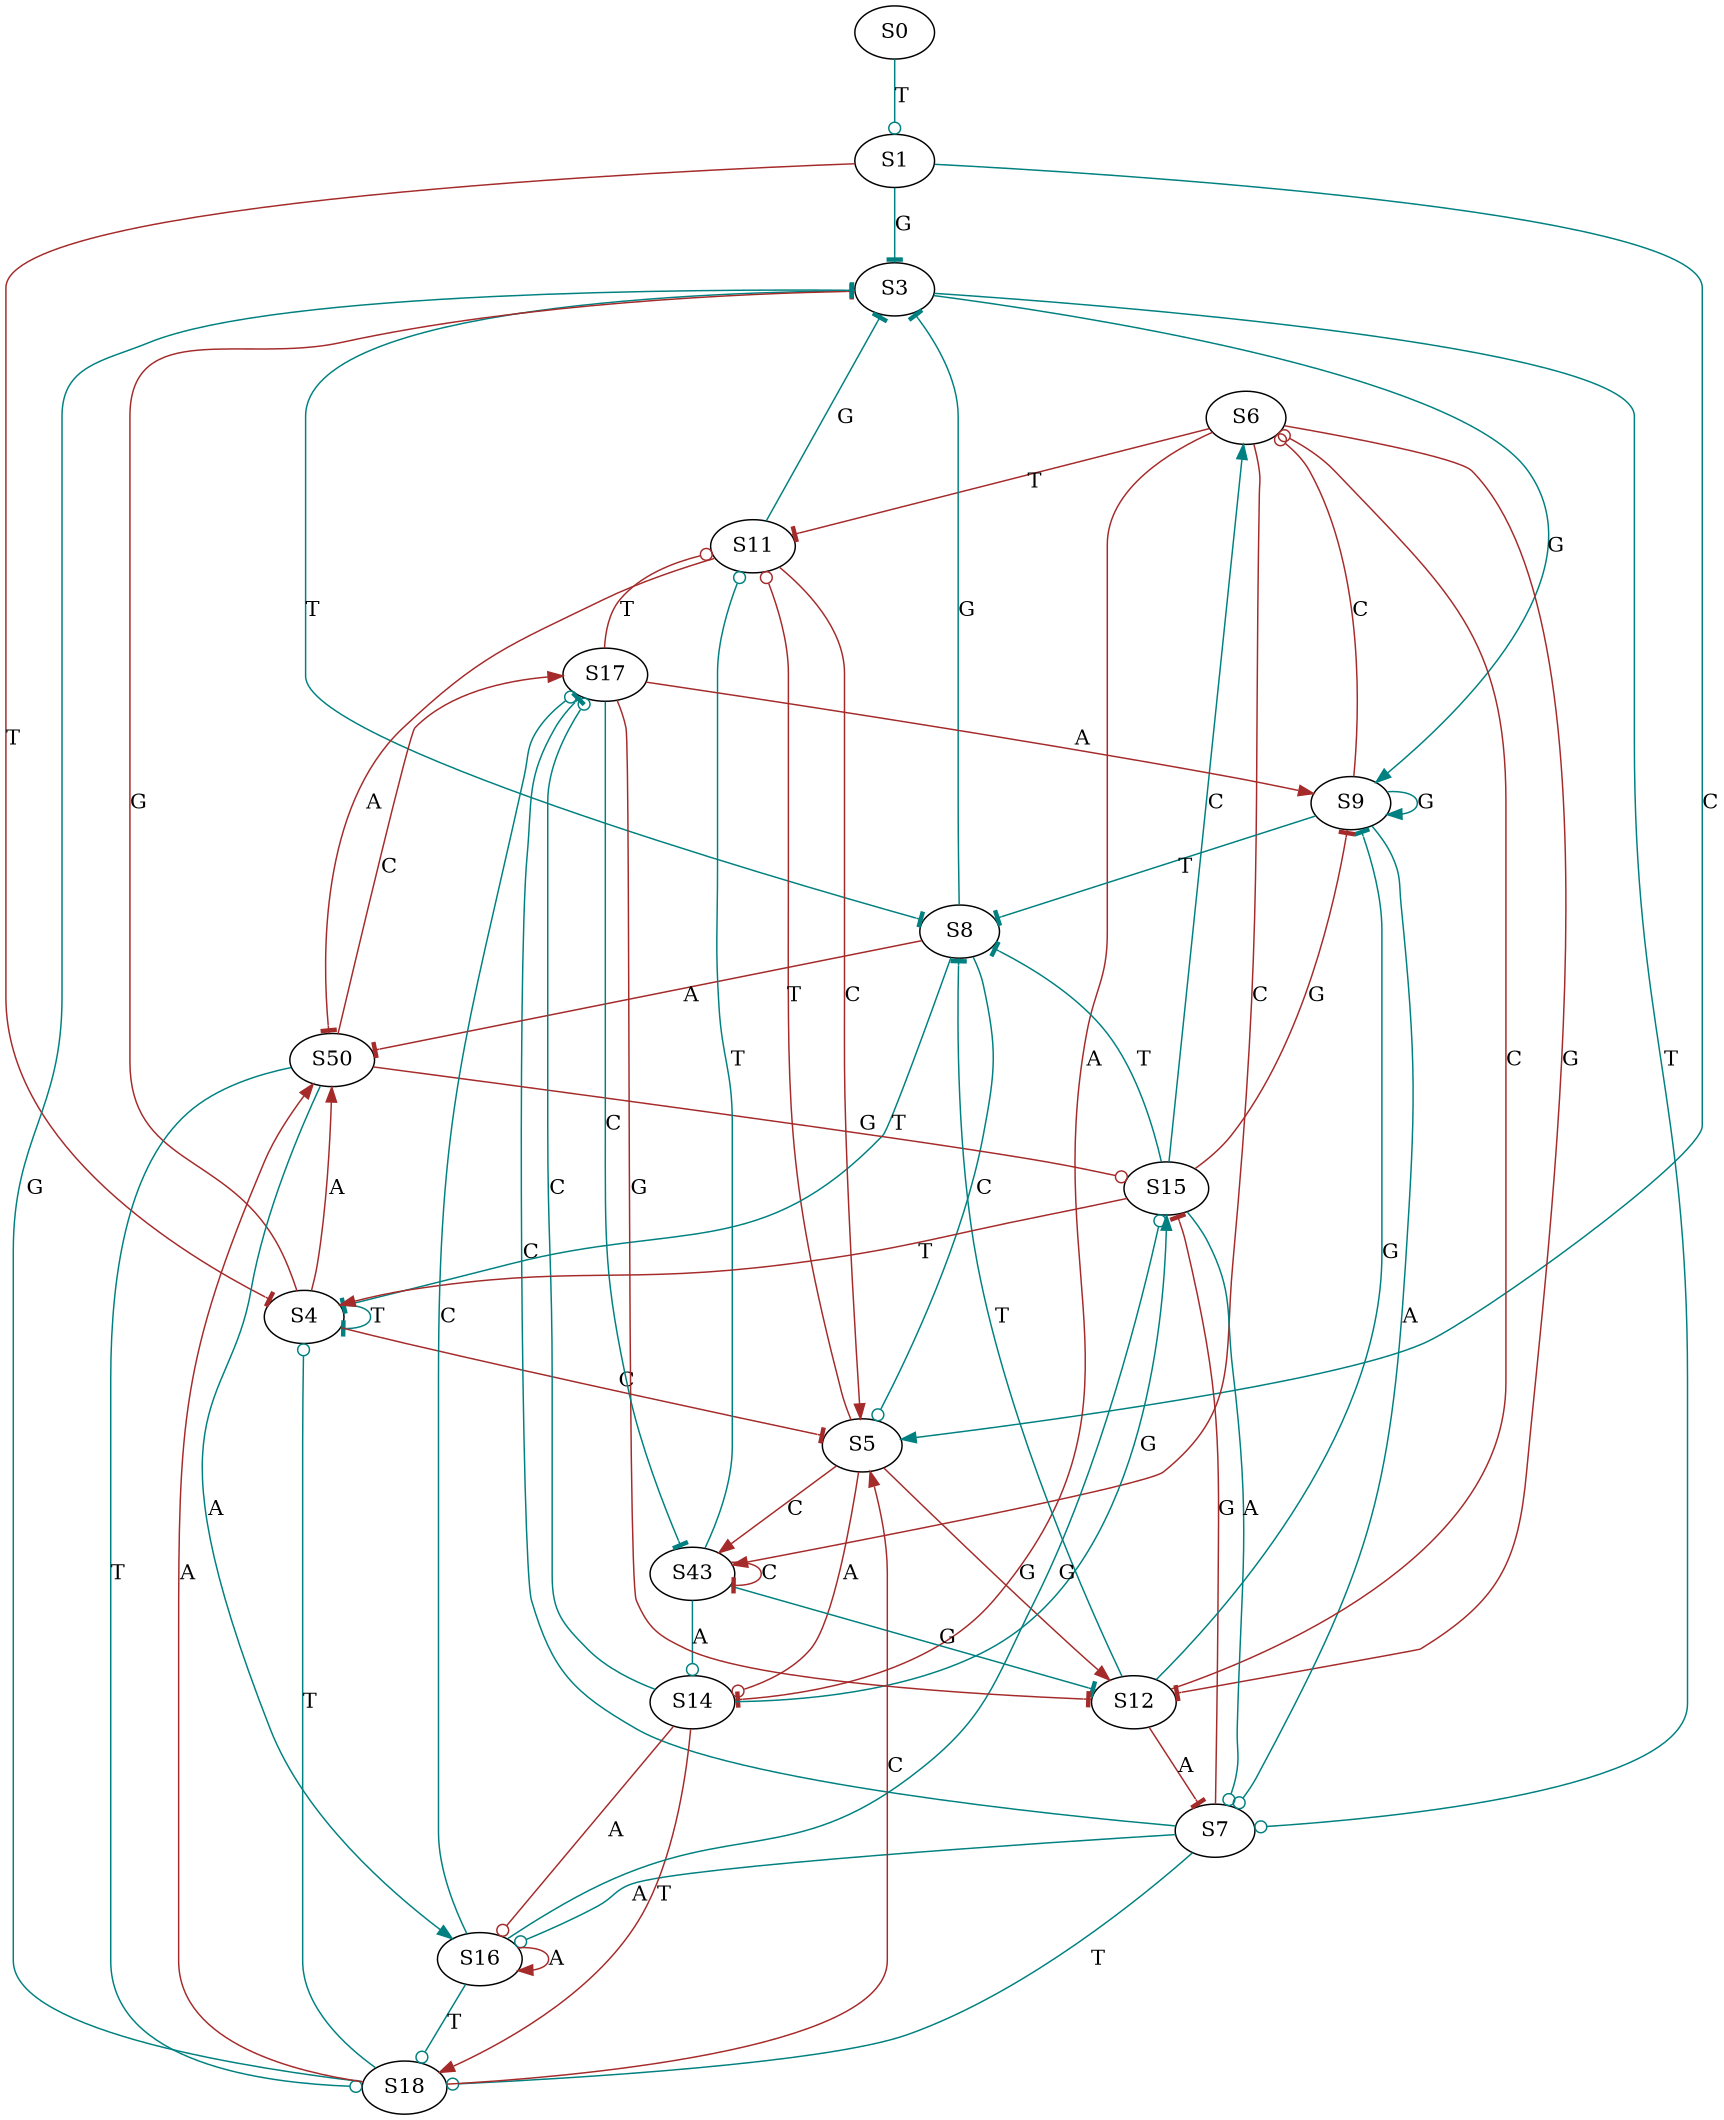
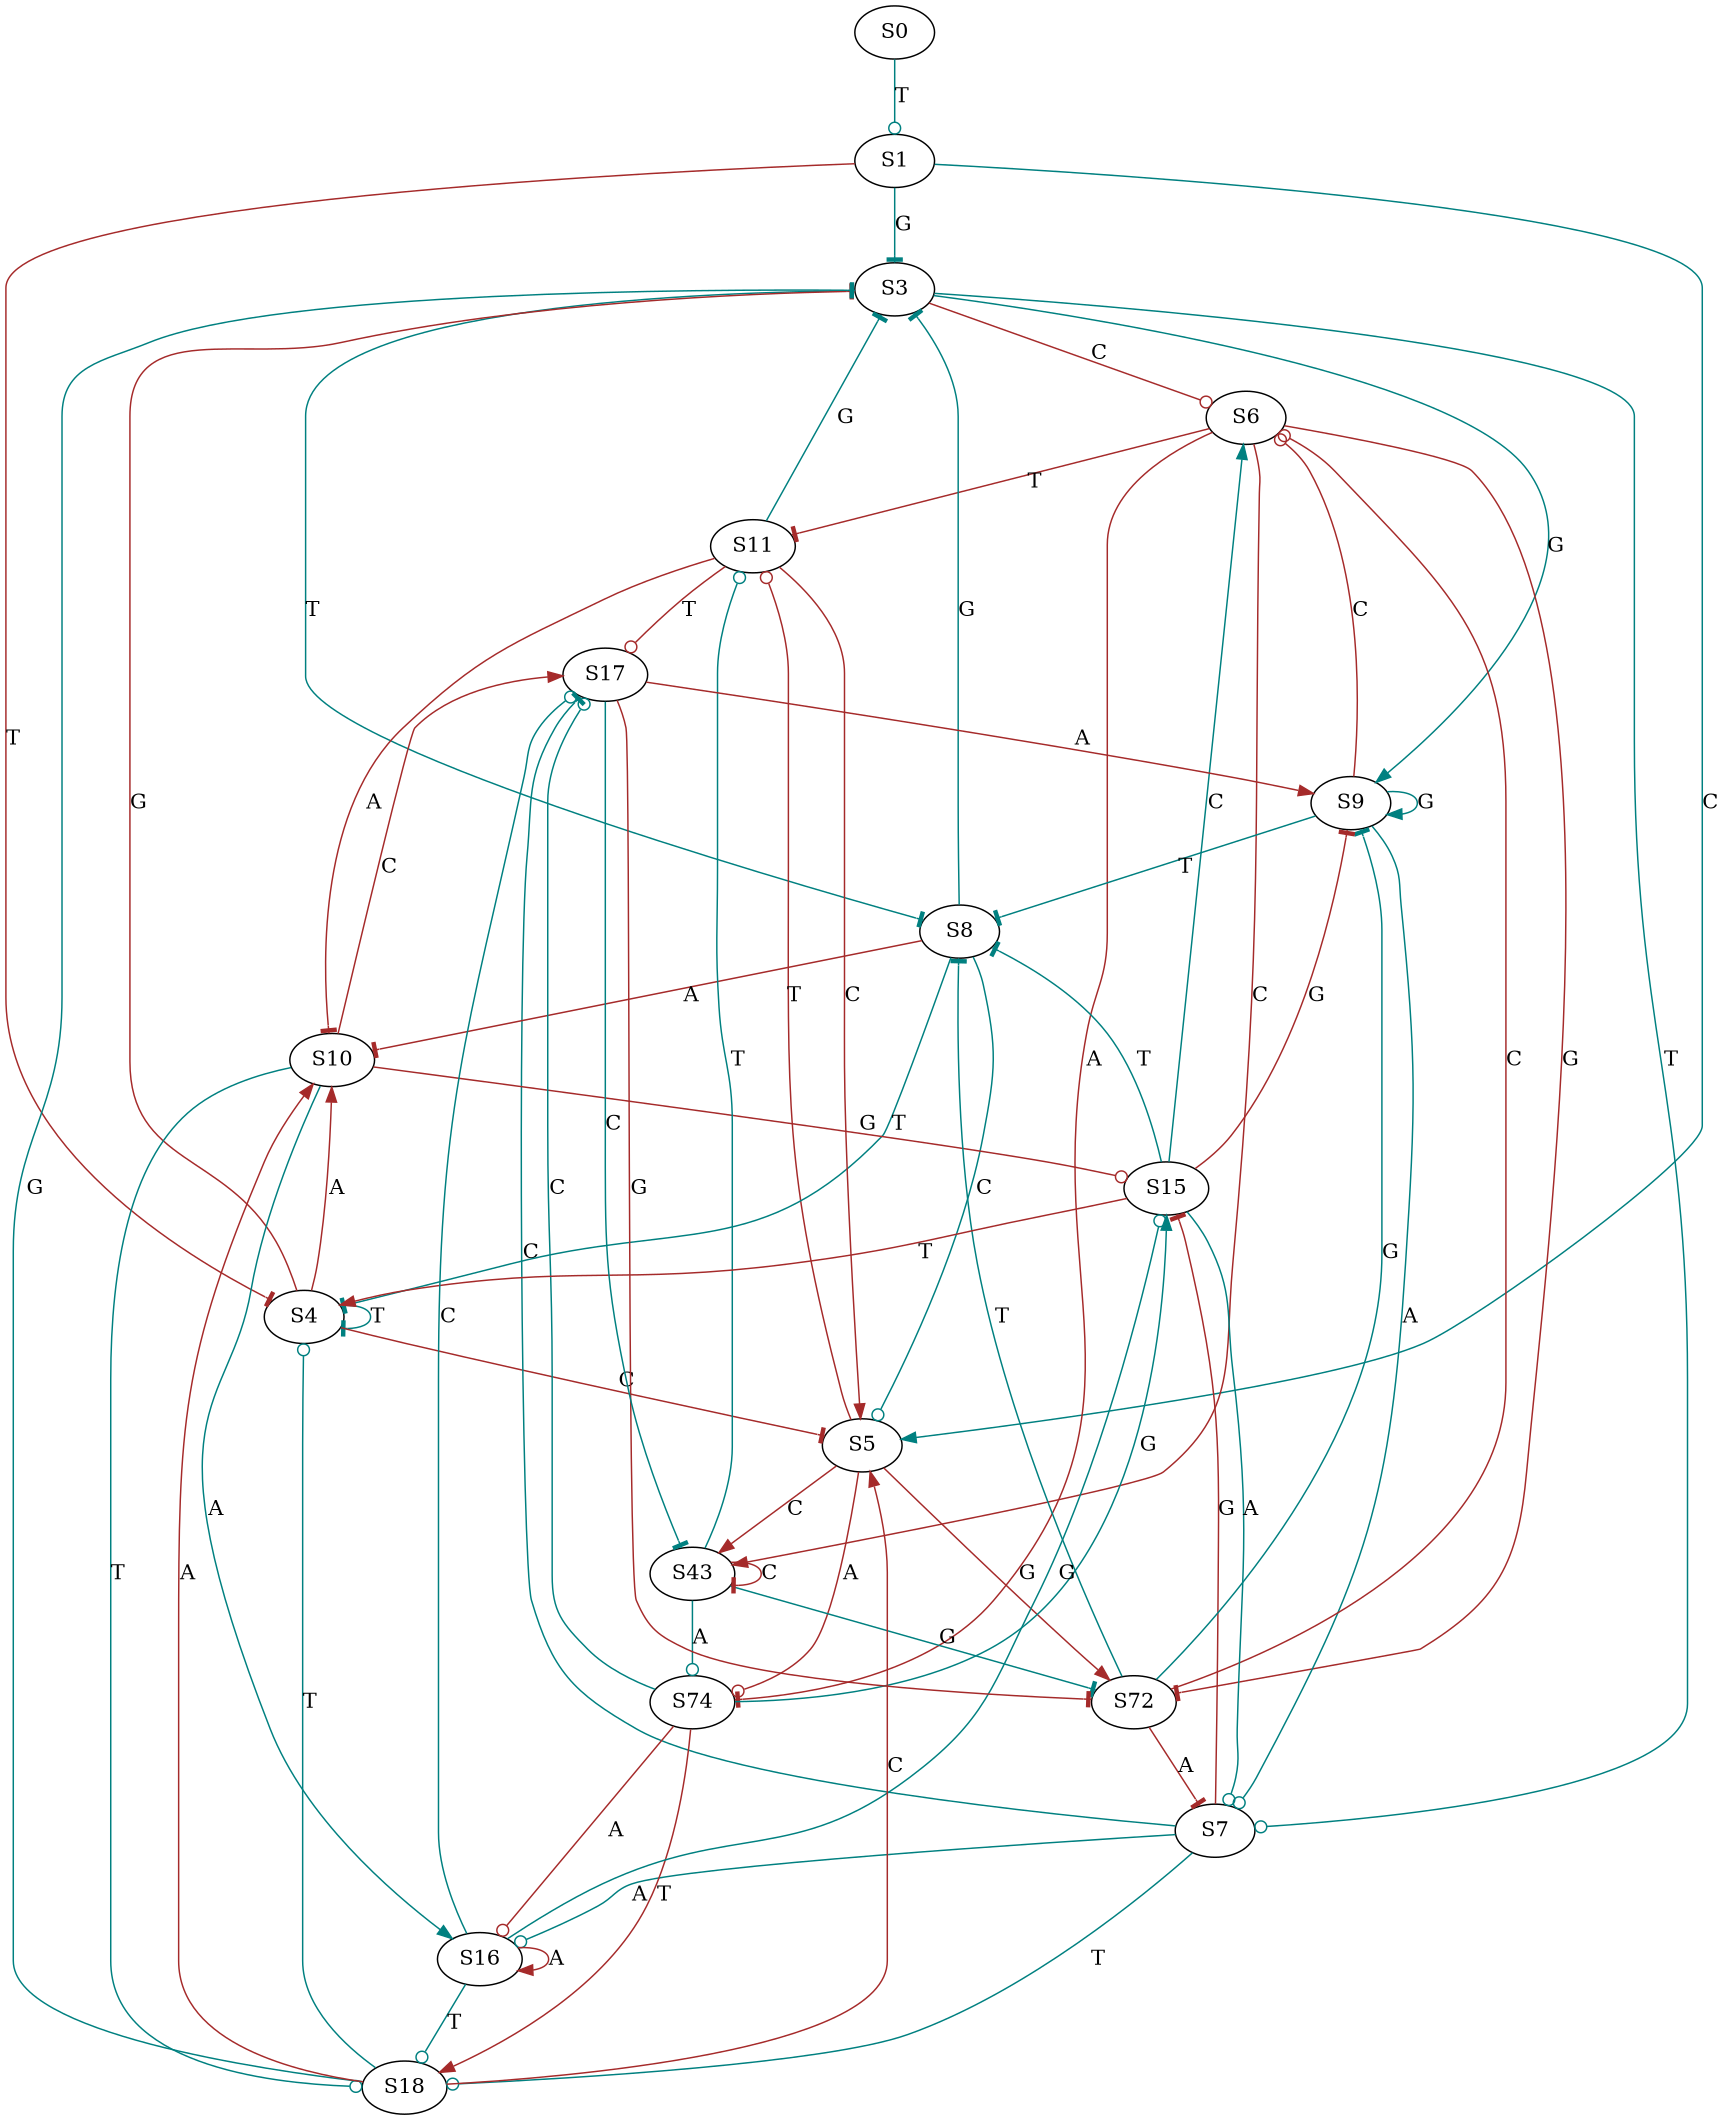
none -> (1065, 352)
(617, 603) -> (679, 602)
(332, 1060) -> (332, 1060)
(692, 1702) -> (692, 1702)
(1134, 1702) -> (1134, 1702)
